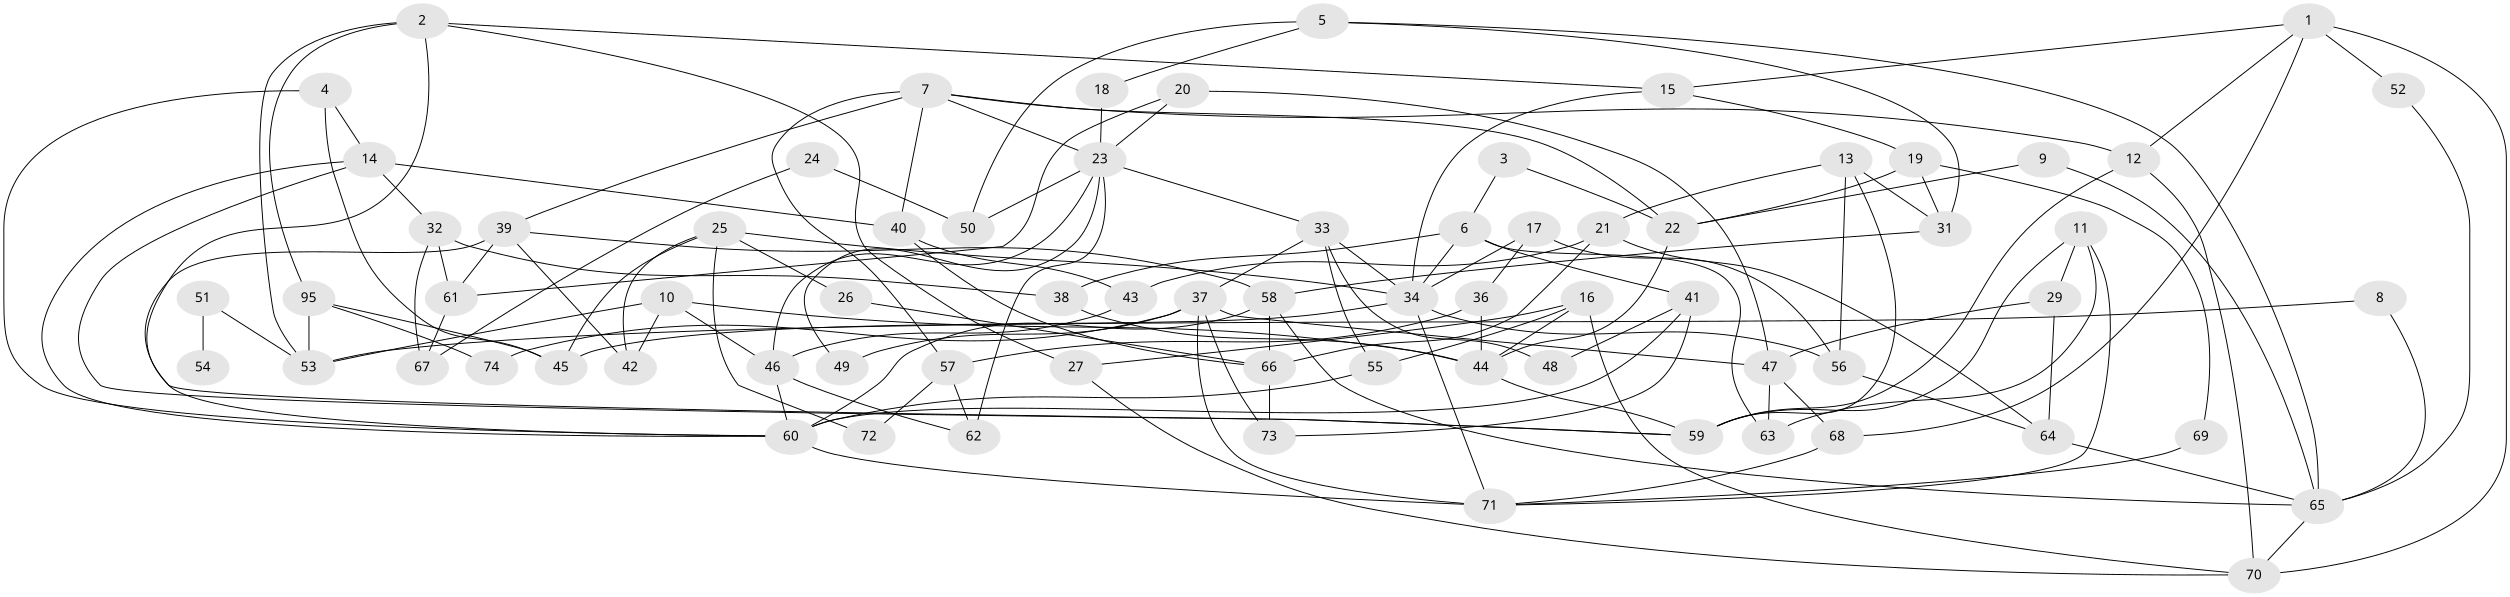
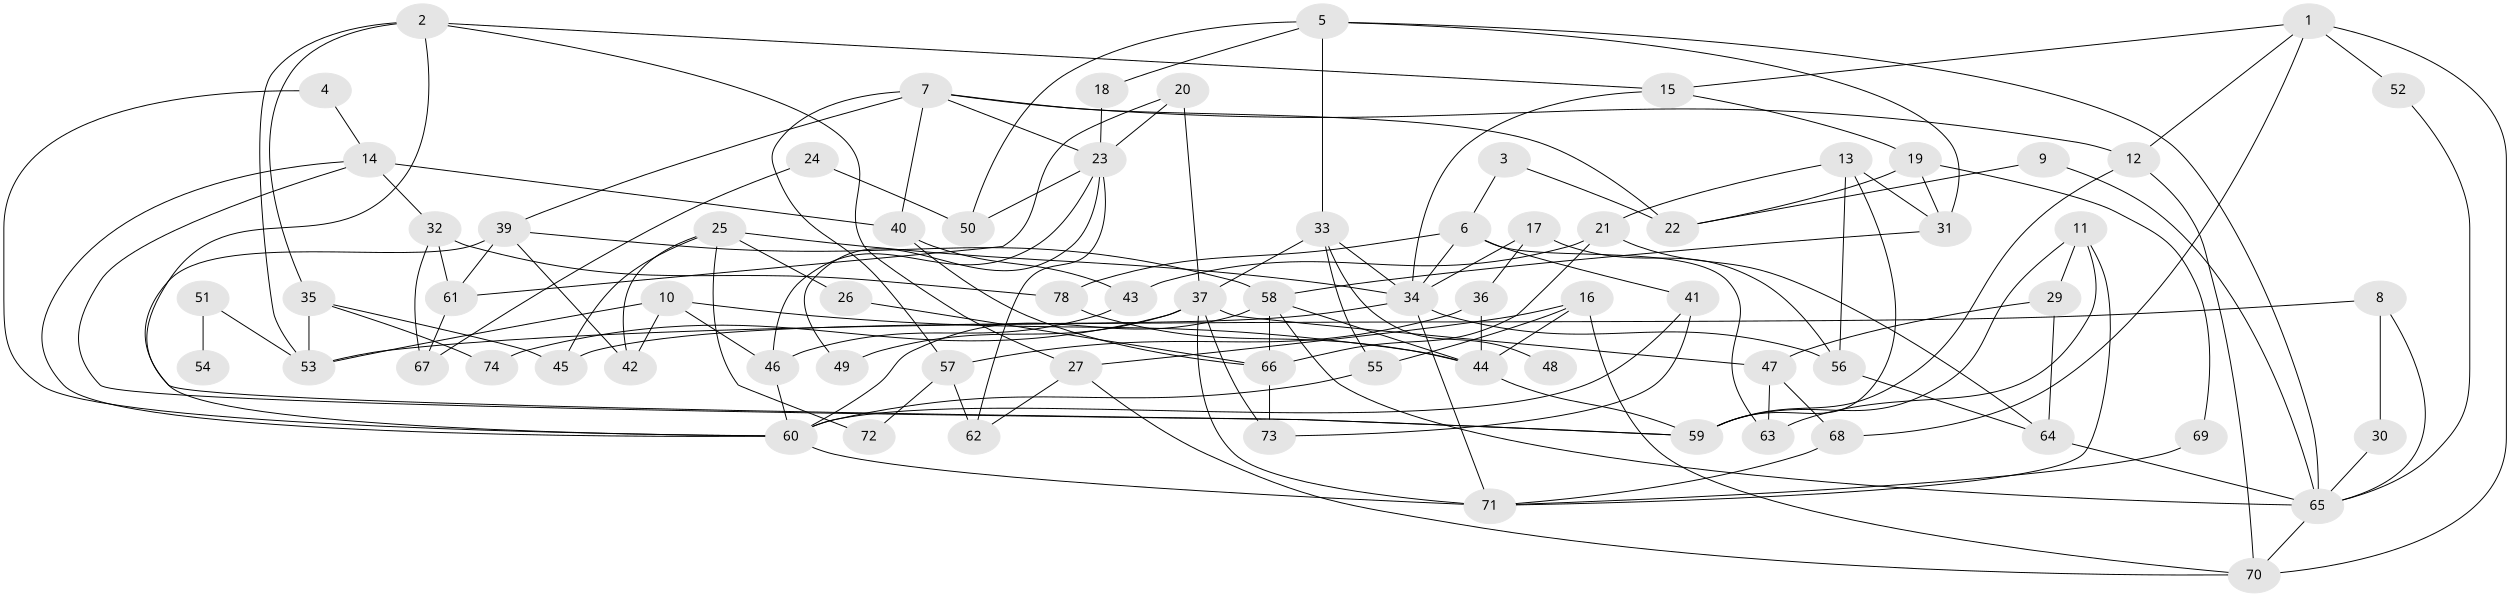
(1544, 131) -> (1192, 194)
(1211, 194) -> (1322, 125)
(380, 280) -> none
(309, 298) -> (309, 298)
(1062, 298) -> (1062, 298)
(1603, 328) -> (1375, 333)
(1607, 340) -> none
(871, 407) -> (1025, 402)
none -> (2380, 437)
